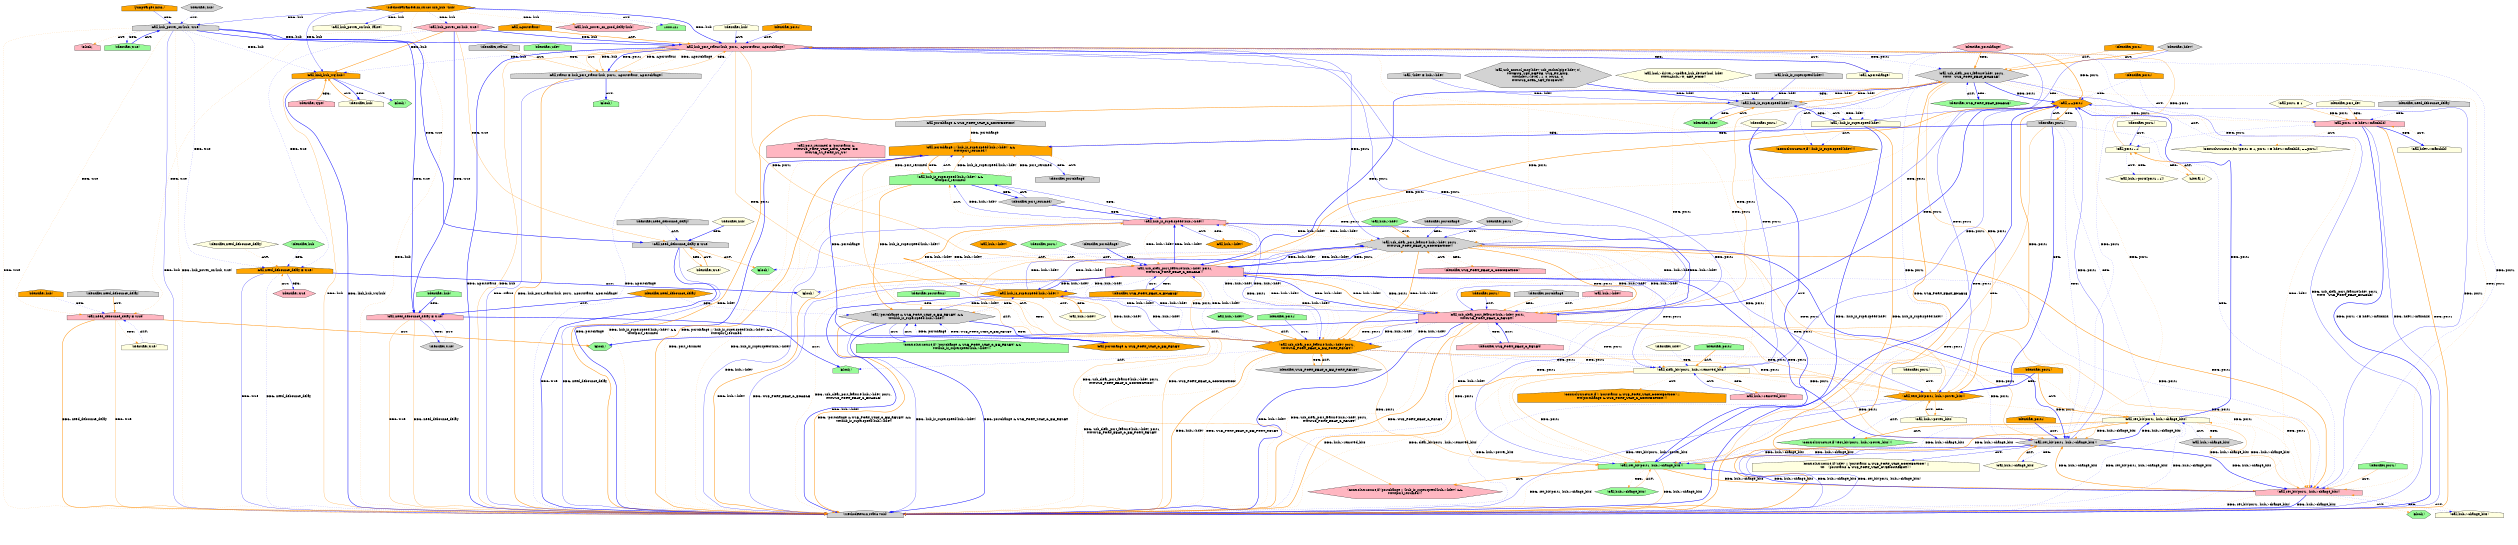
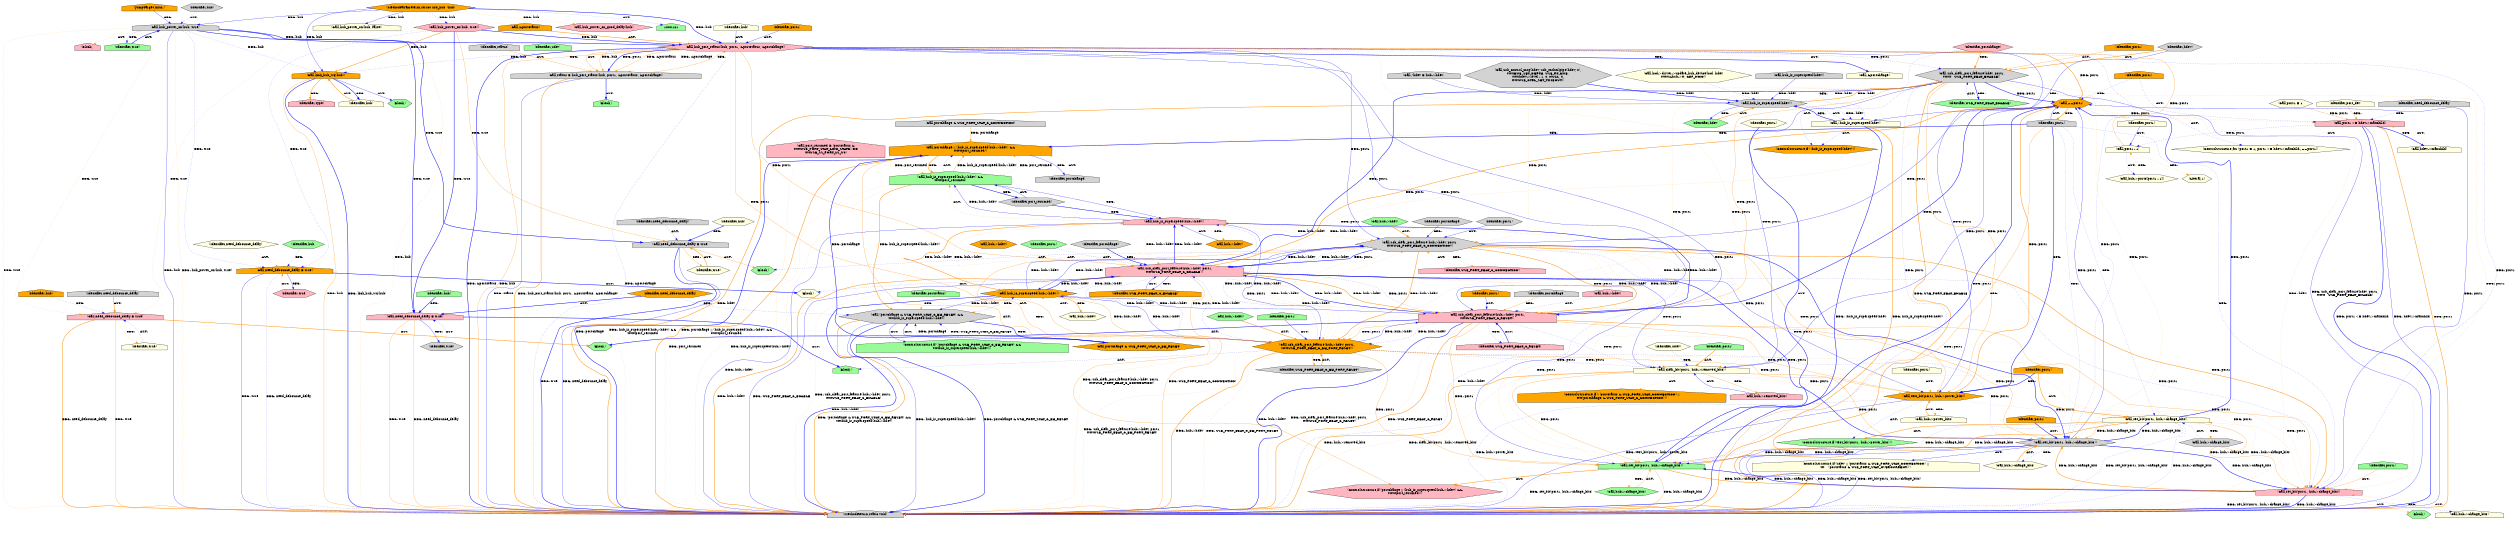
(323, 91) -> (314, 87)
(2163, 161) -> none
(1936, 407) -> (1936, 407)
